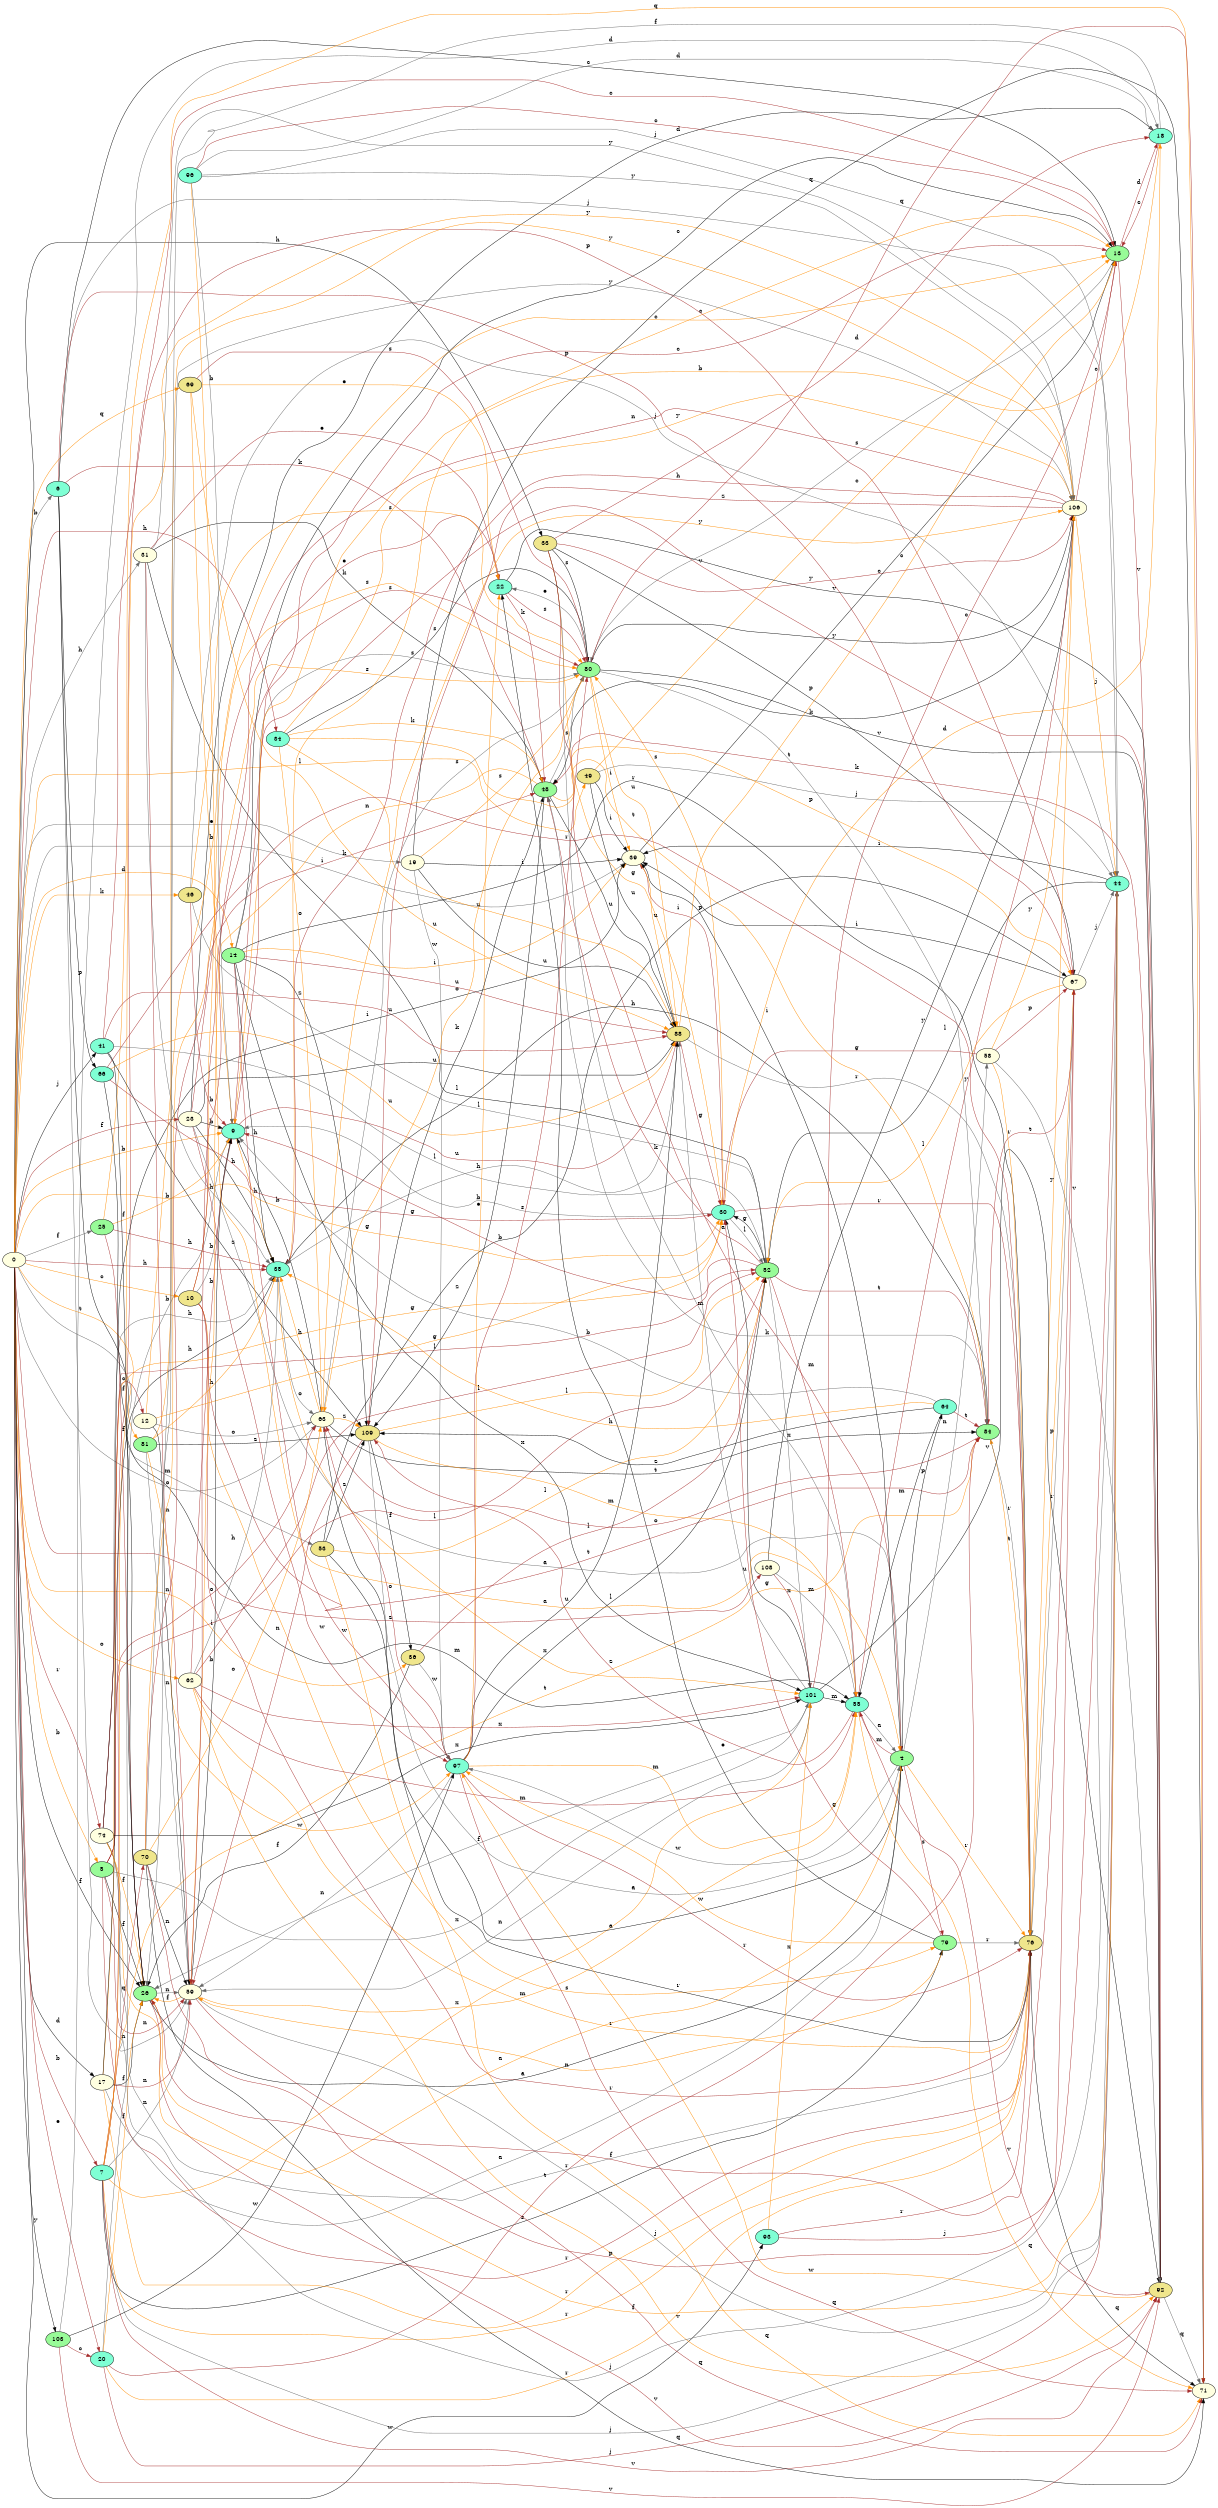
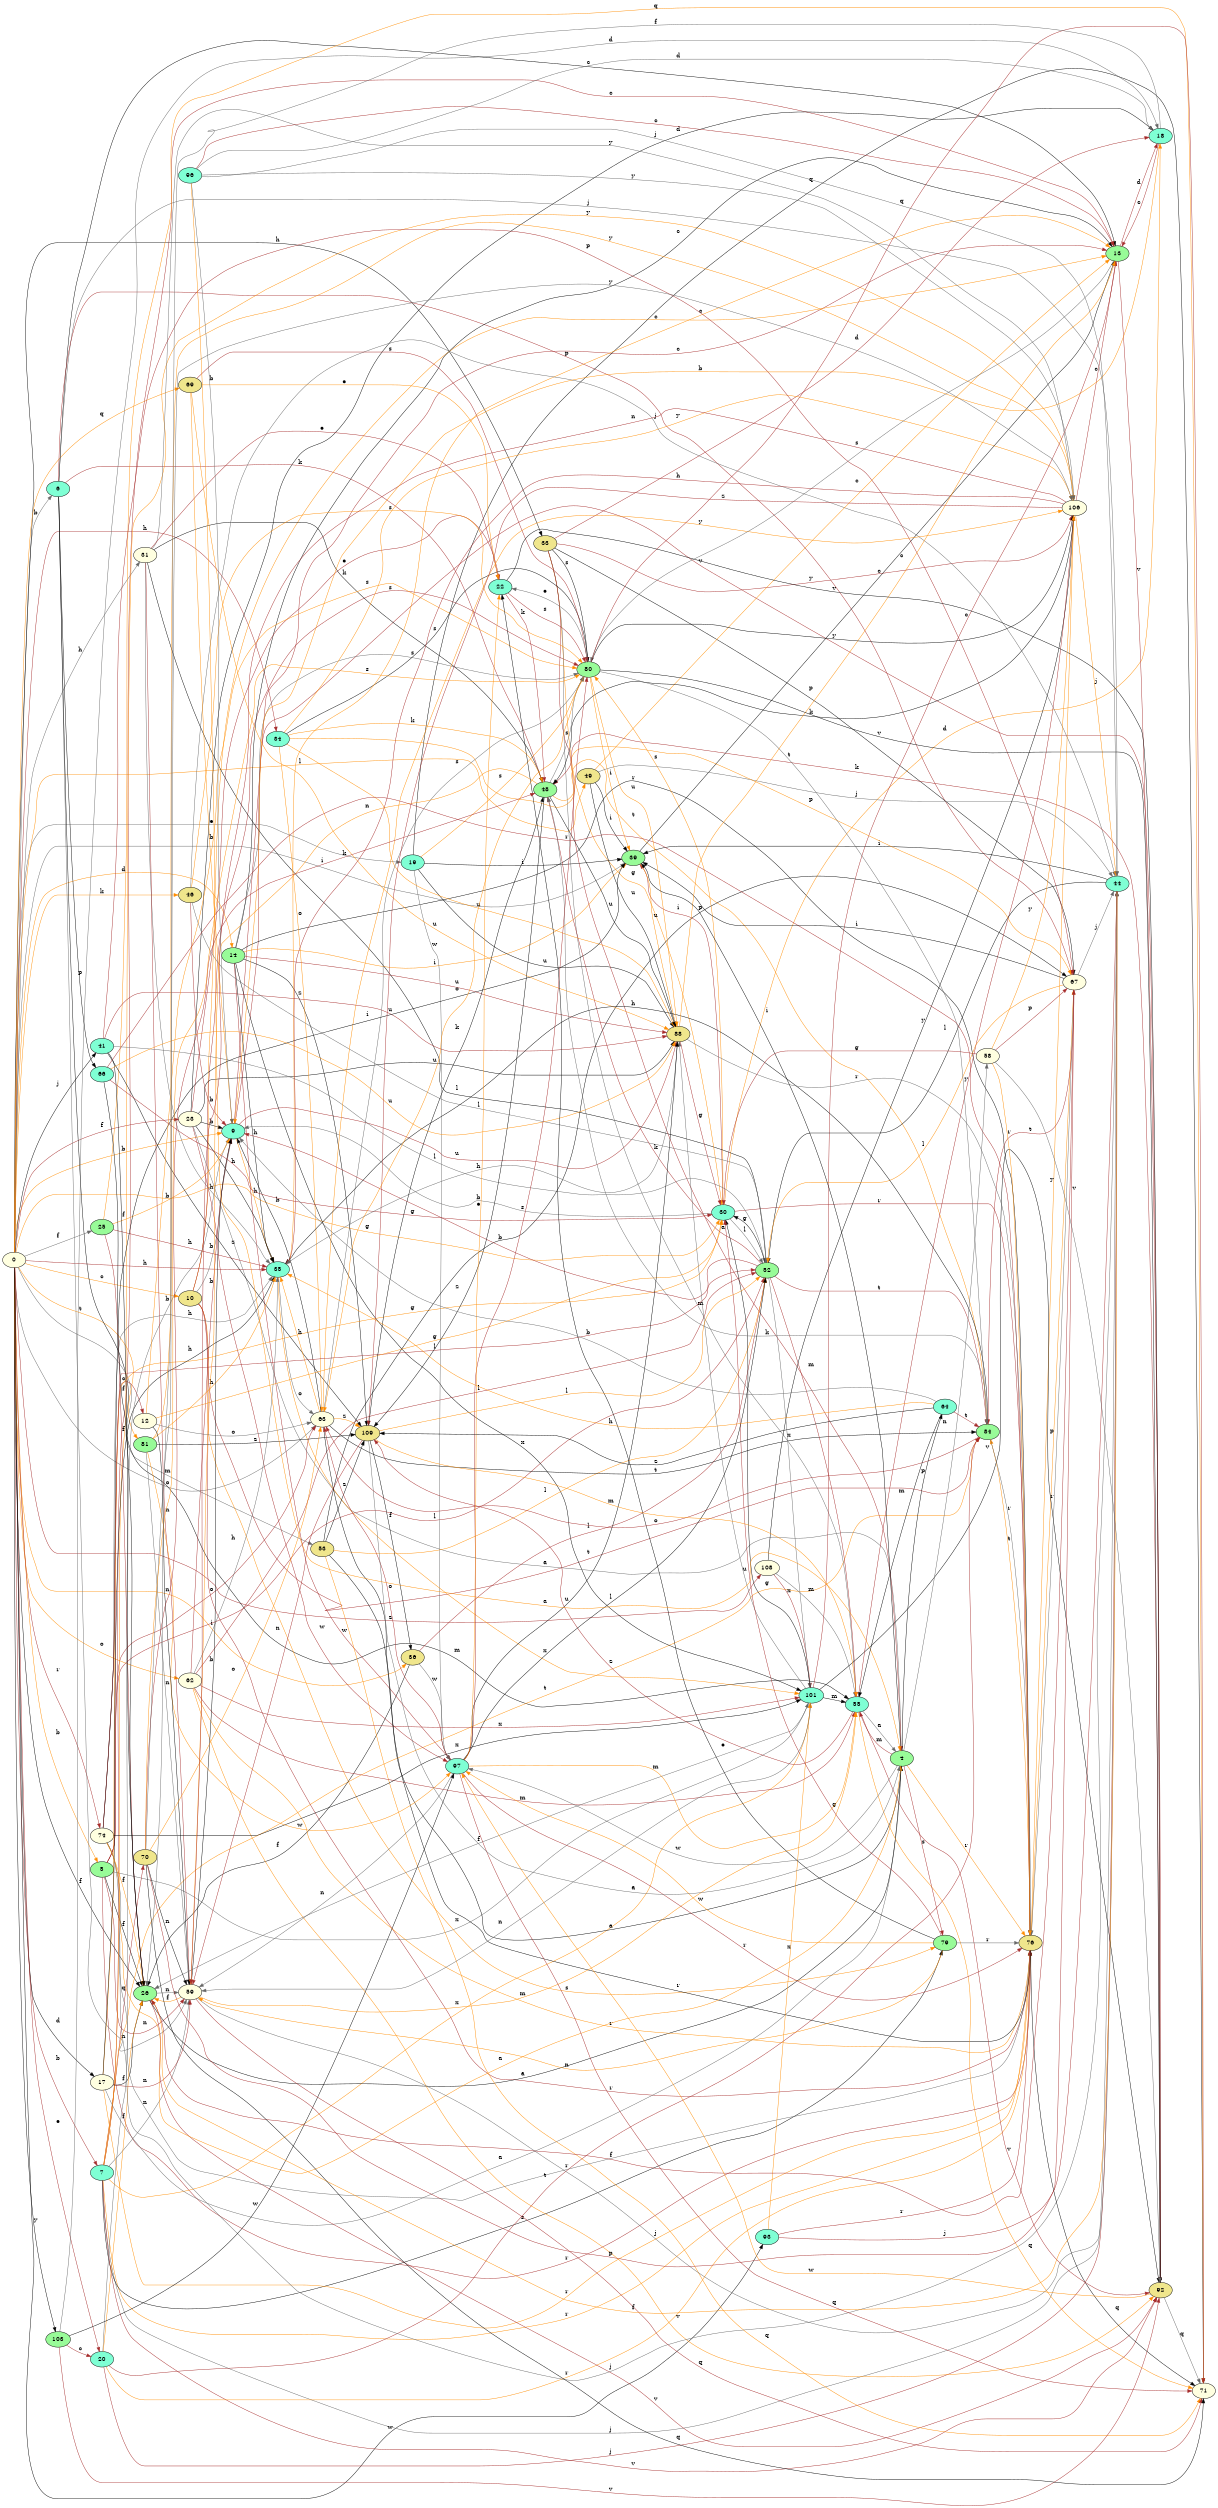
(633, 858) -> (633, 858)
(413, 863) -> (413, 863)
